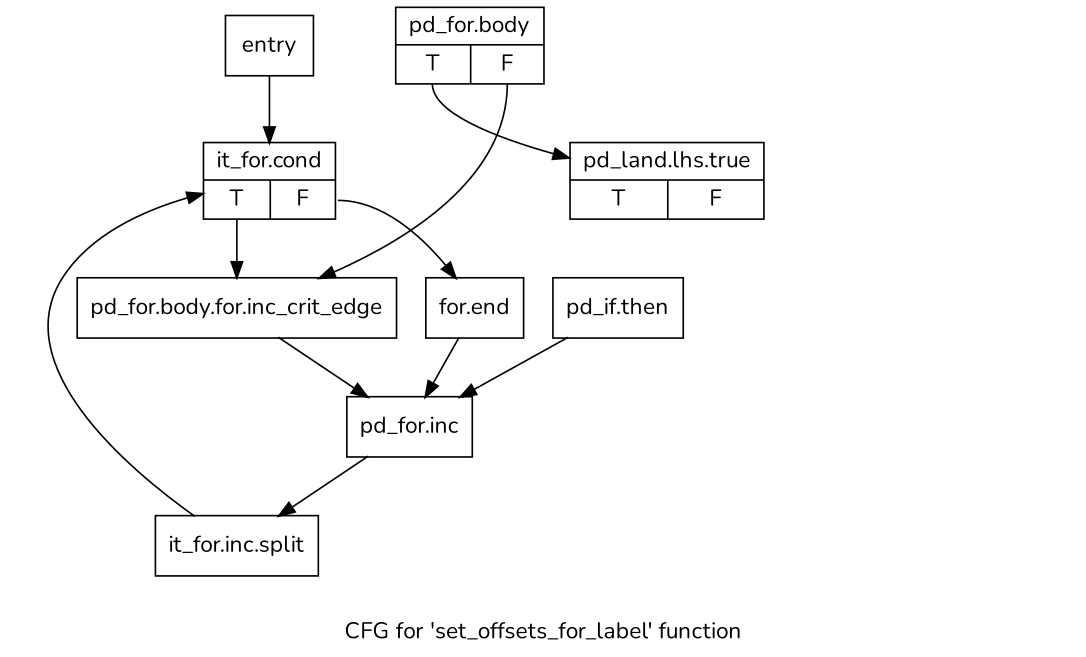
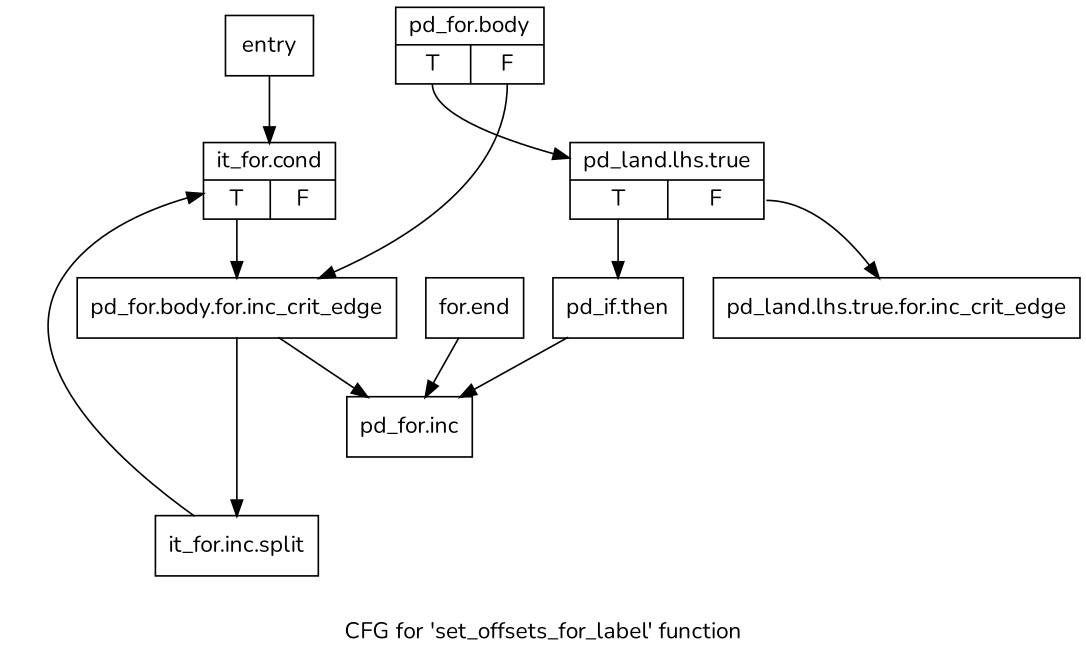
(398, 221) -> none
none -> (618, 240)
none -> (897, 308)
(330, 482) -> (237, 418)
